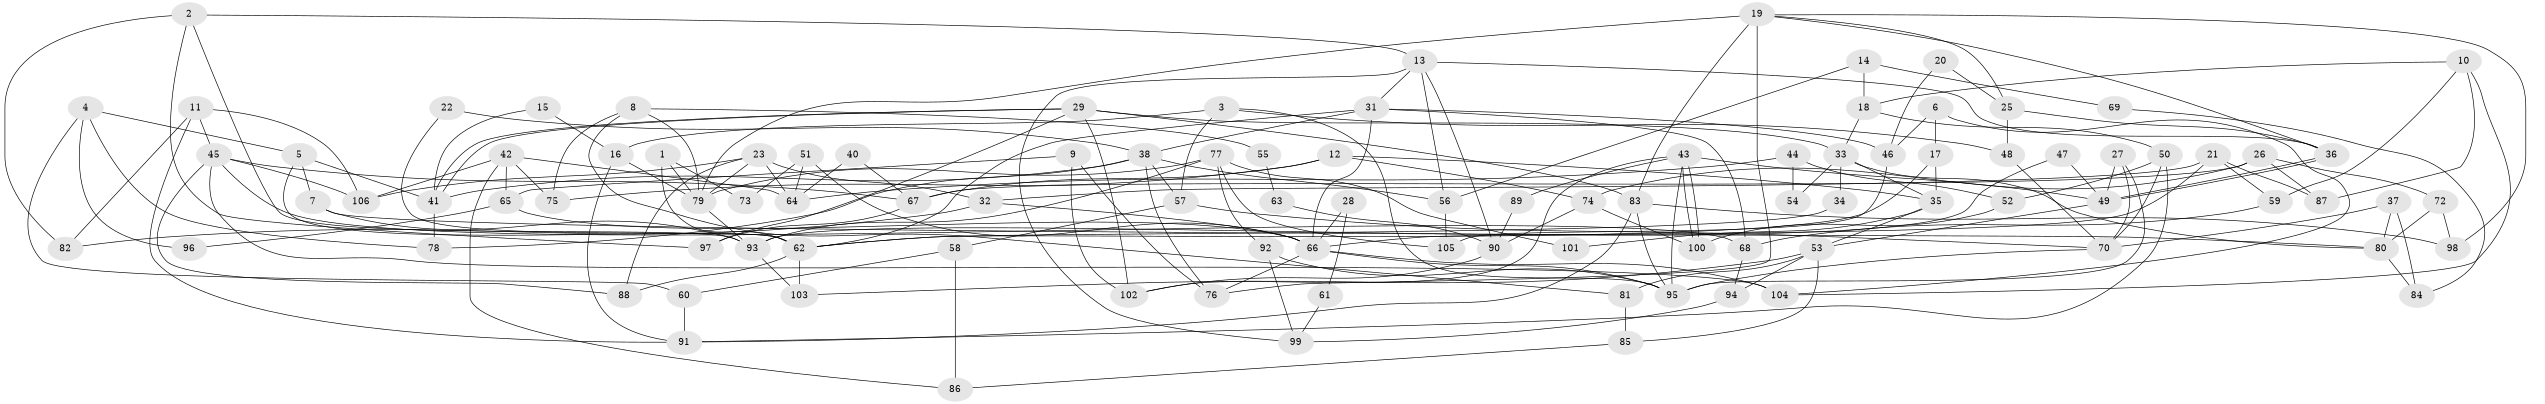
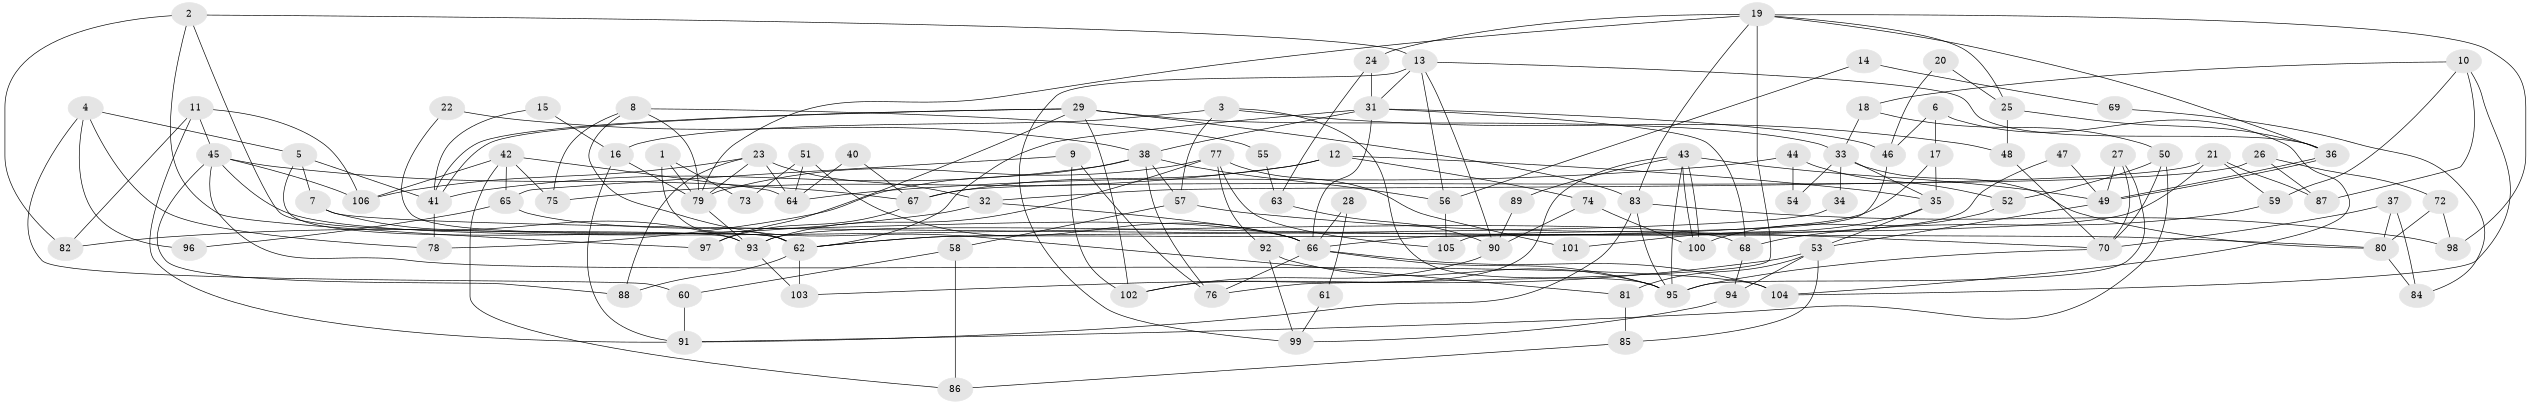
none -> (1372, 61)
(1864, 86) -> none
(1924, 178) -> none
